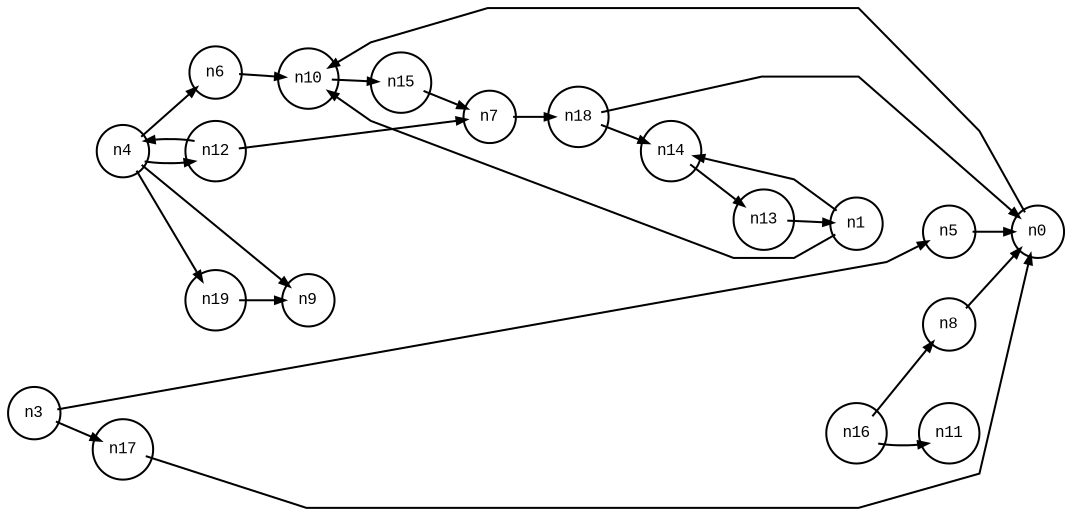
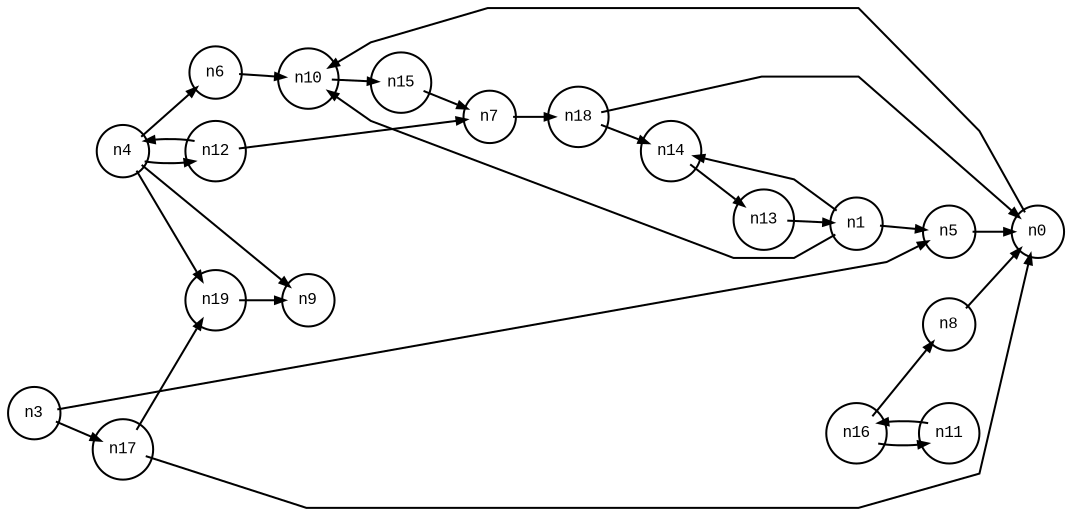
none -> (898, 227)
none -> (168, 377)
none -> (908, 421)
